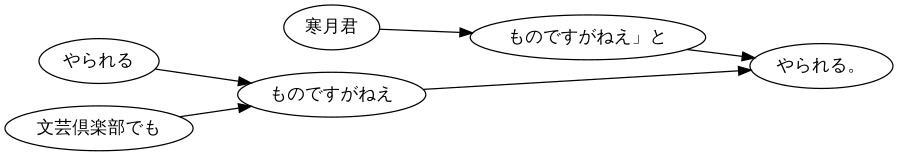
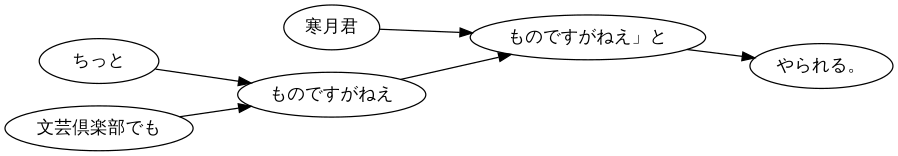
(99, 61) -> (99, 61)
(581, 80) -> (450, 68)
